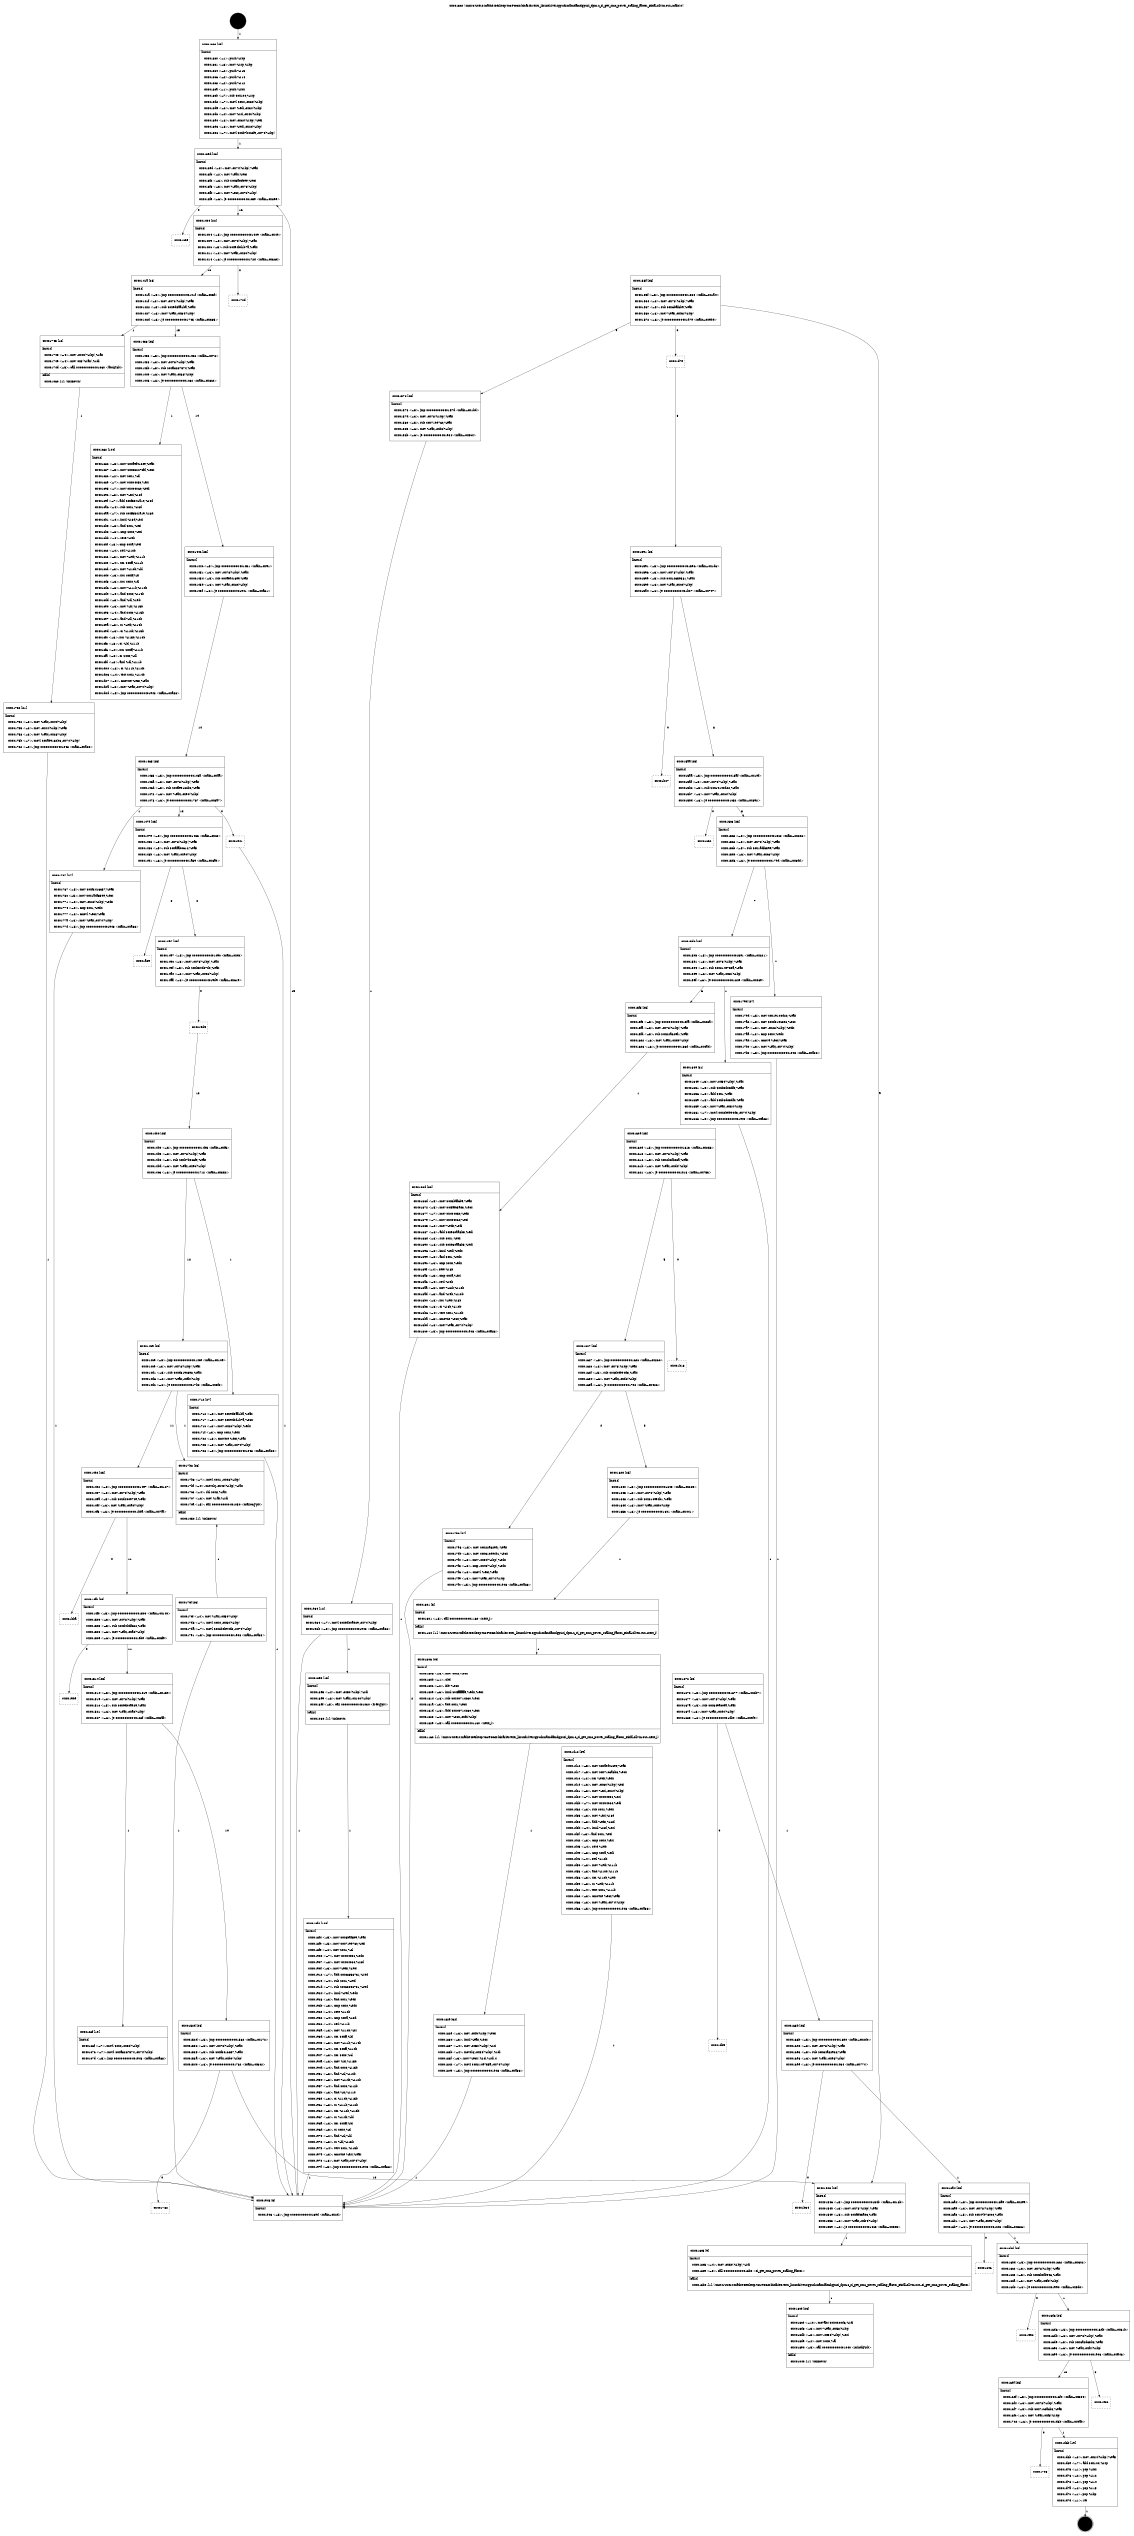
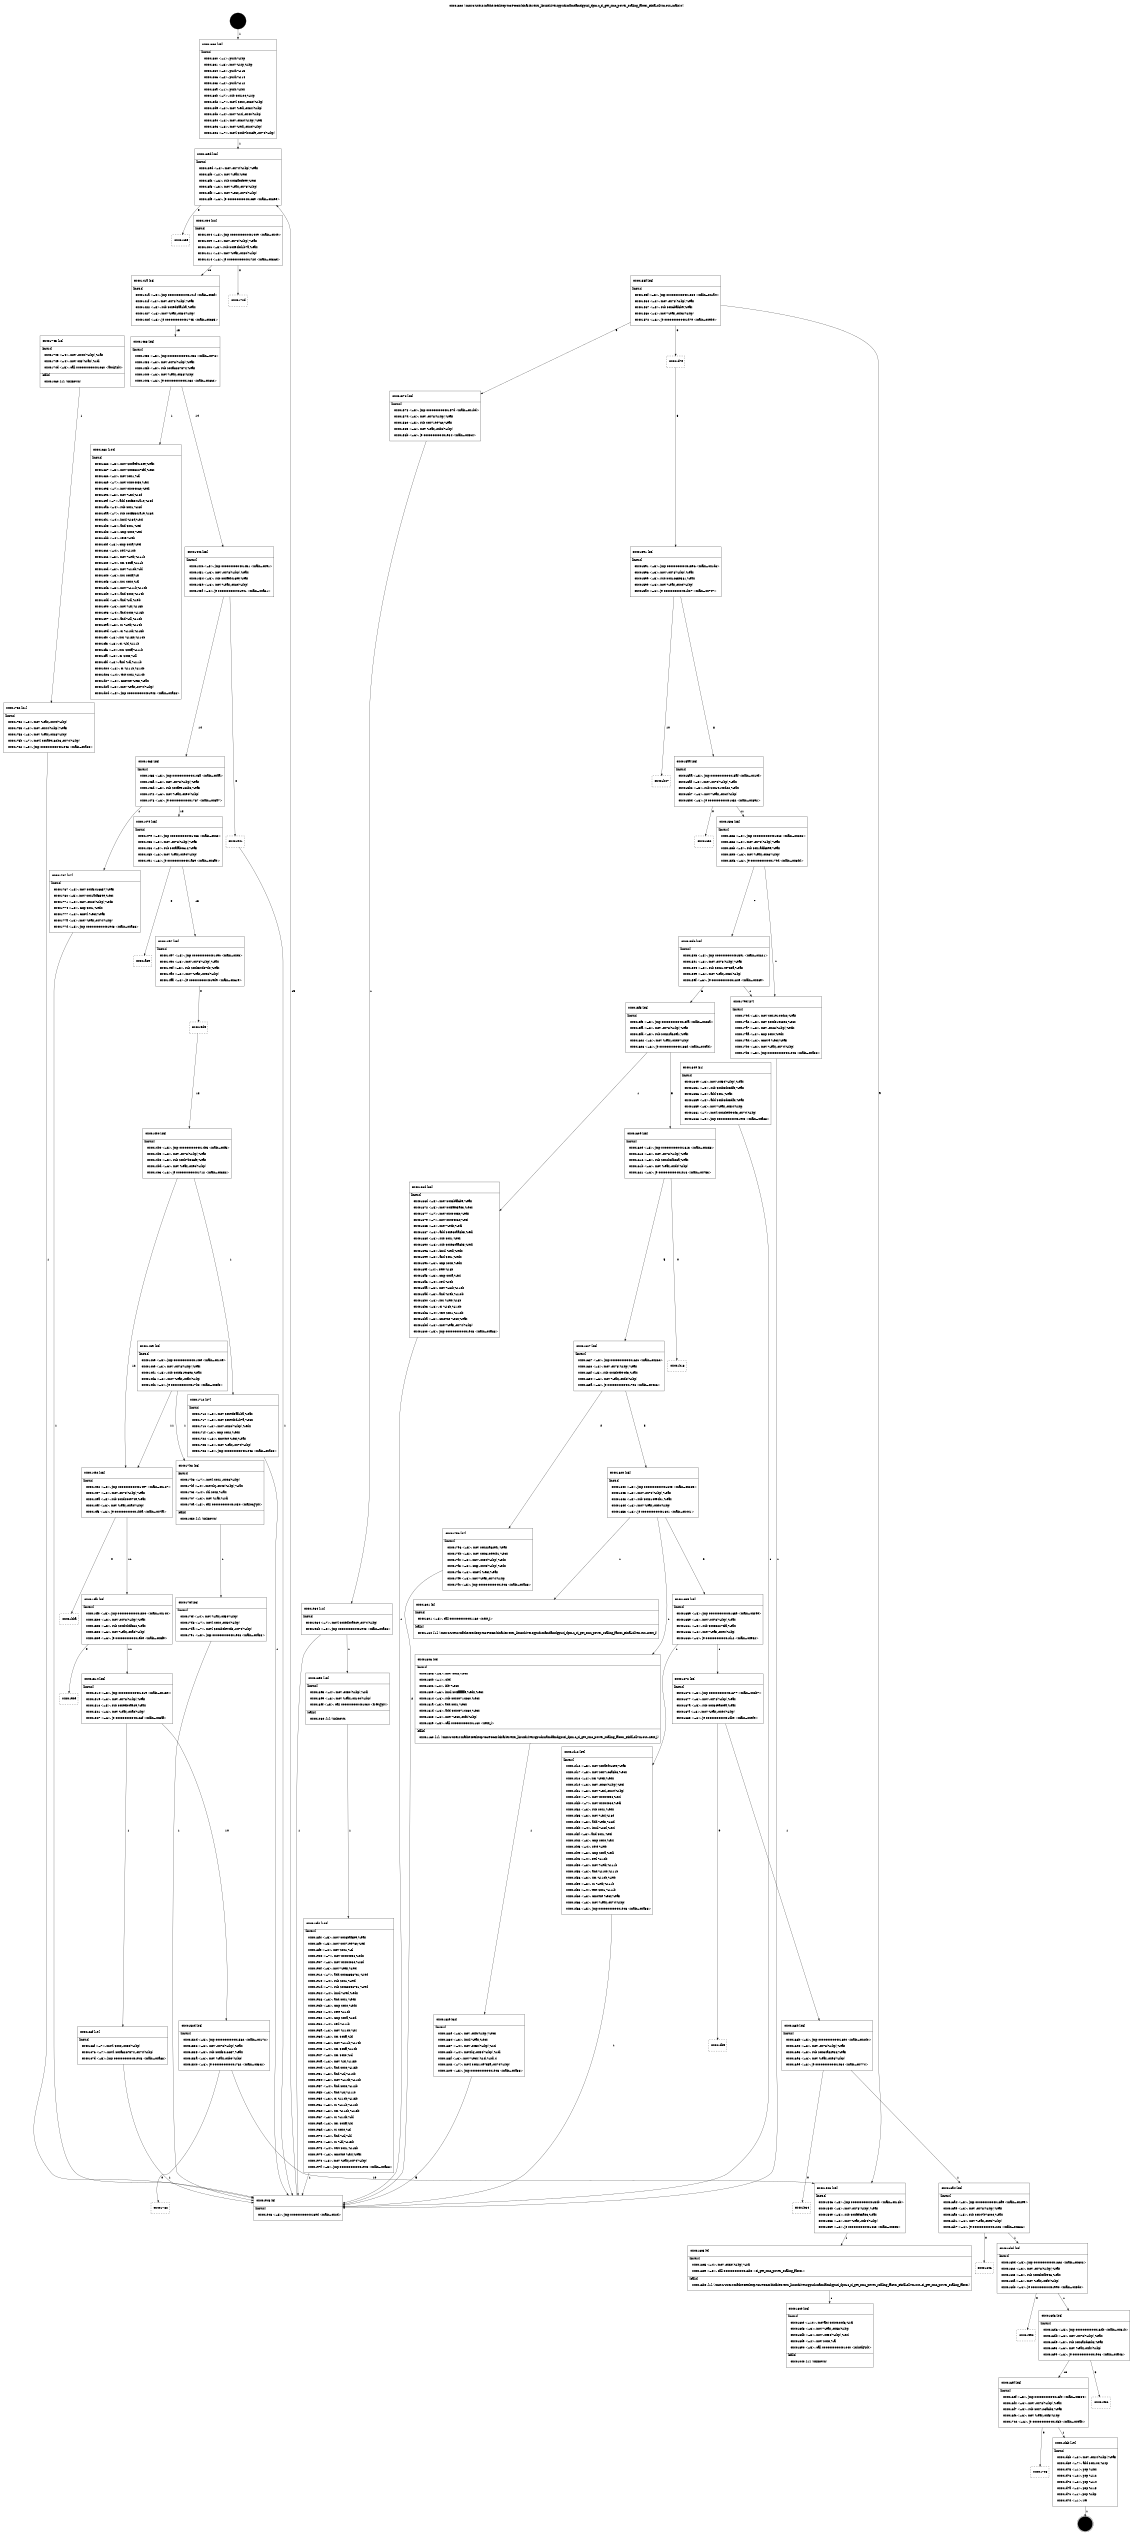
(238, 209) -> none
(130, 330) -> none
(668, 728) -> (668, 728)
(742, 811) -> (742, 811)
(226, 819) -> (232, 715)
(197, 901) -> (197, 901)
(725, 1023) -> (747, 990)
none -> (670, 1089)
(185, 1259) -> (135, 1319)
(215, 1562) -> (221, 1560)
none -> (718, 1619)
(537, 1646) -> (666, 1587)
none -> (155, 2165)
(416, 2178) -> (416, 2178)
